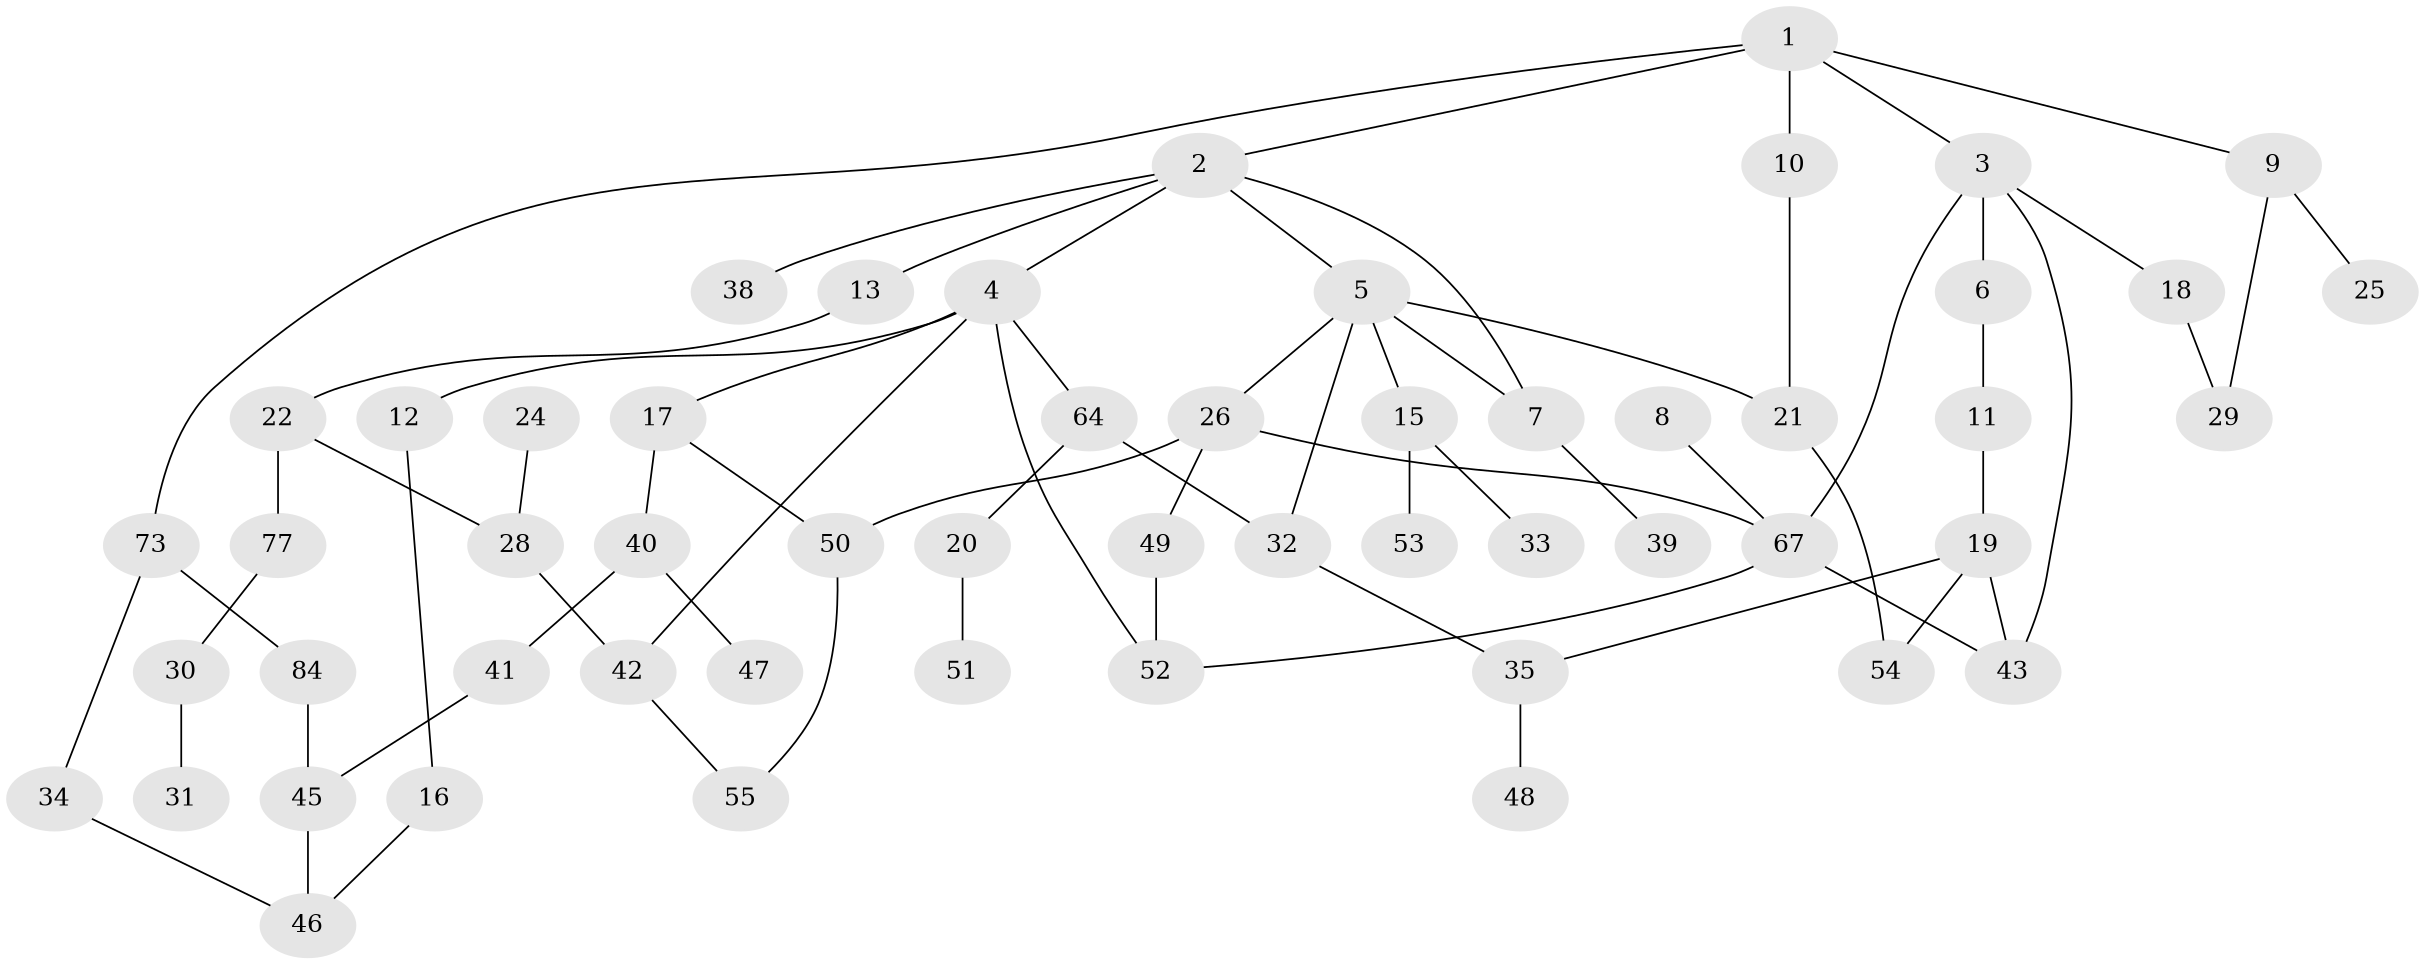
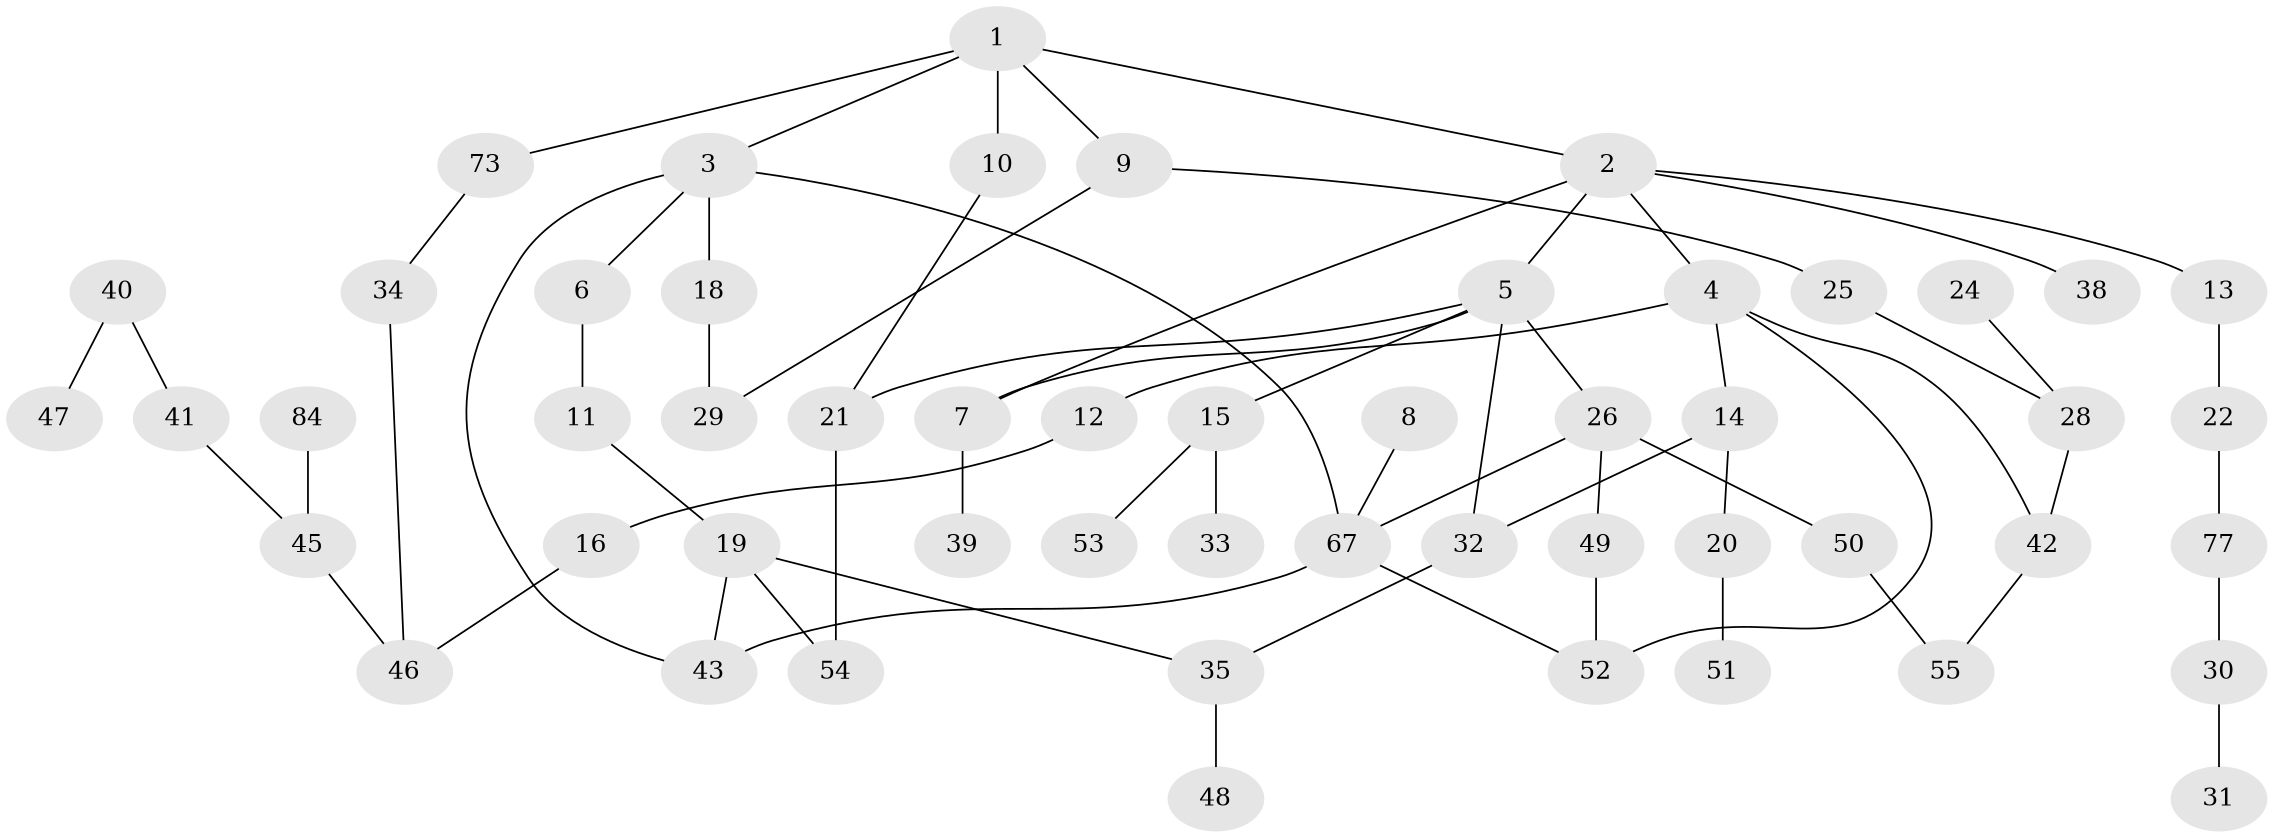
(658, 419) -> none
(1089, 419) -> (1730, 419)
(397, 482) -> (1958, 356)
(220, 601) -> none
